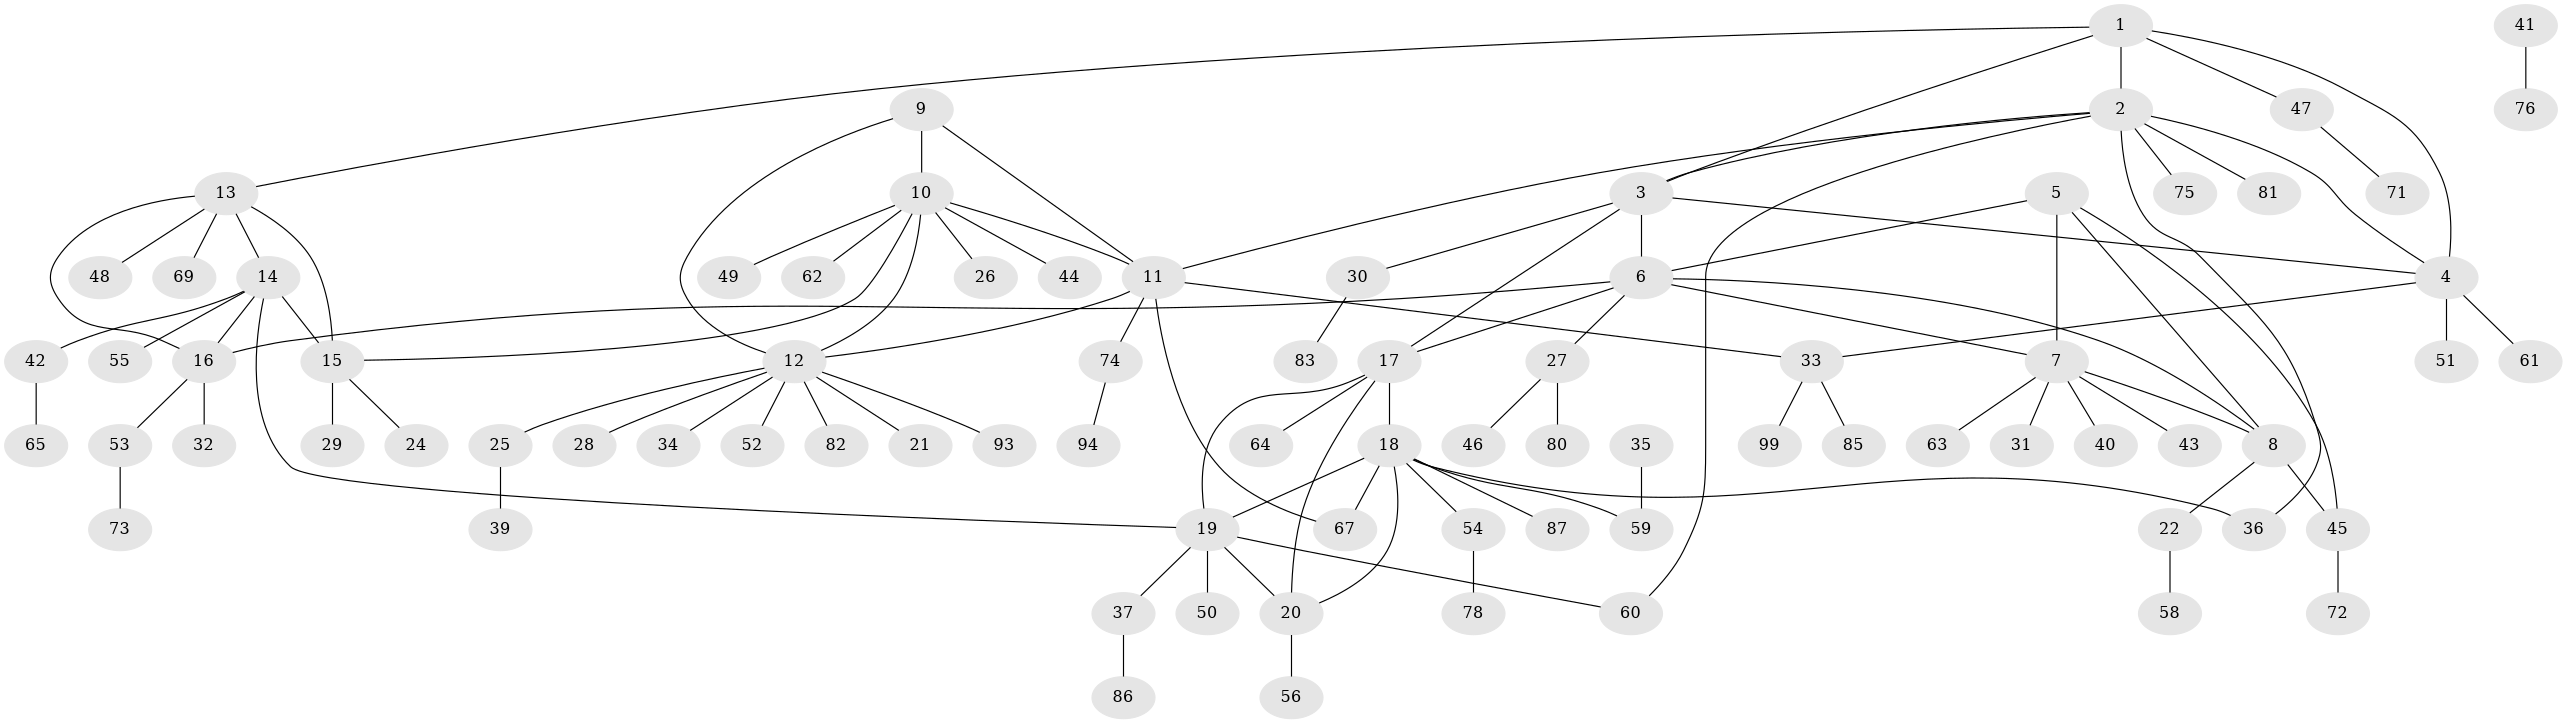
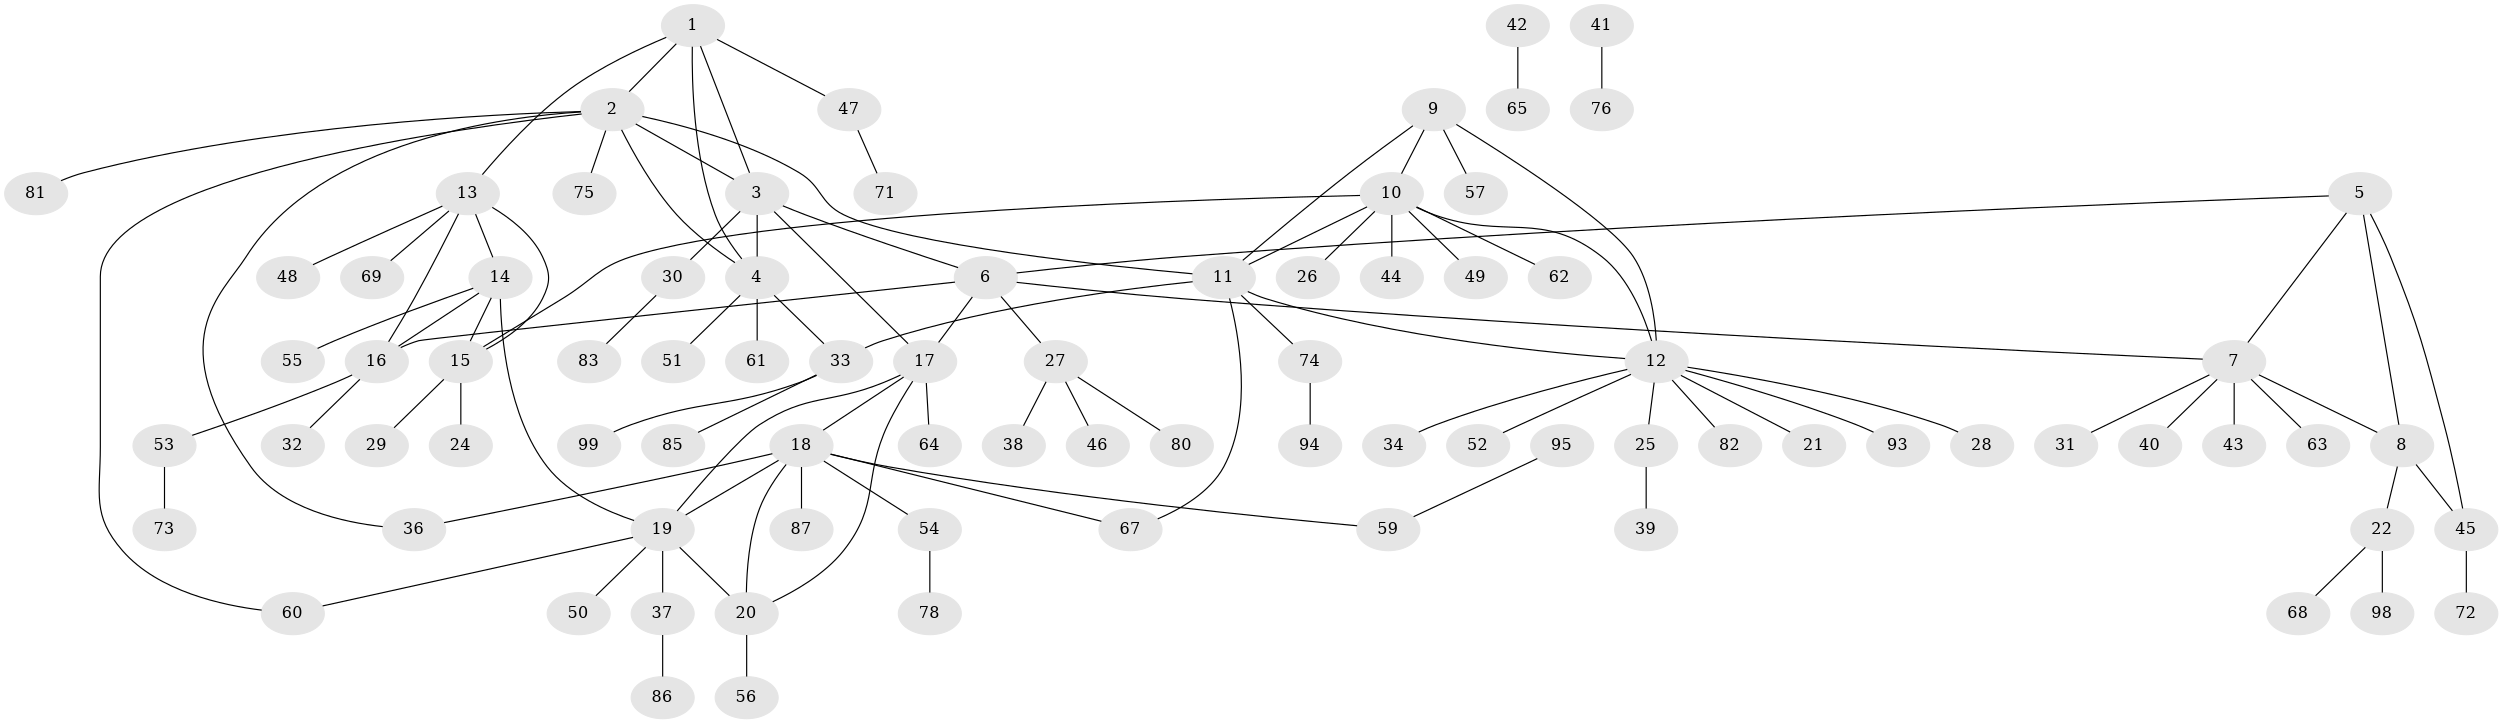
none -> (1476, 194)
(1977, 308) -> none
(152, 320) -> none
none -> (1014, 446)
(1642, 446) -> (1562, 446)
(2170, 614) -> (2382, 614)
none -> (2298, 614)
